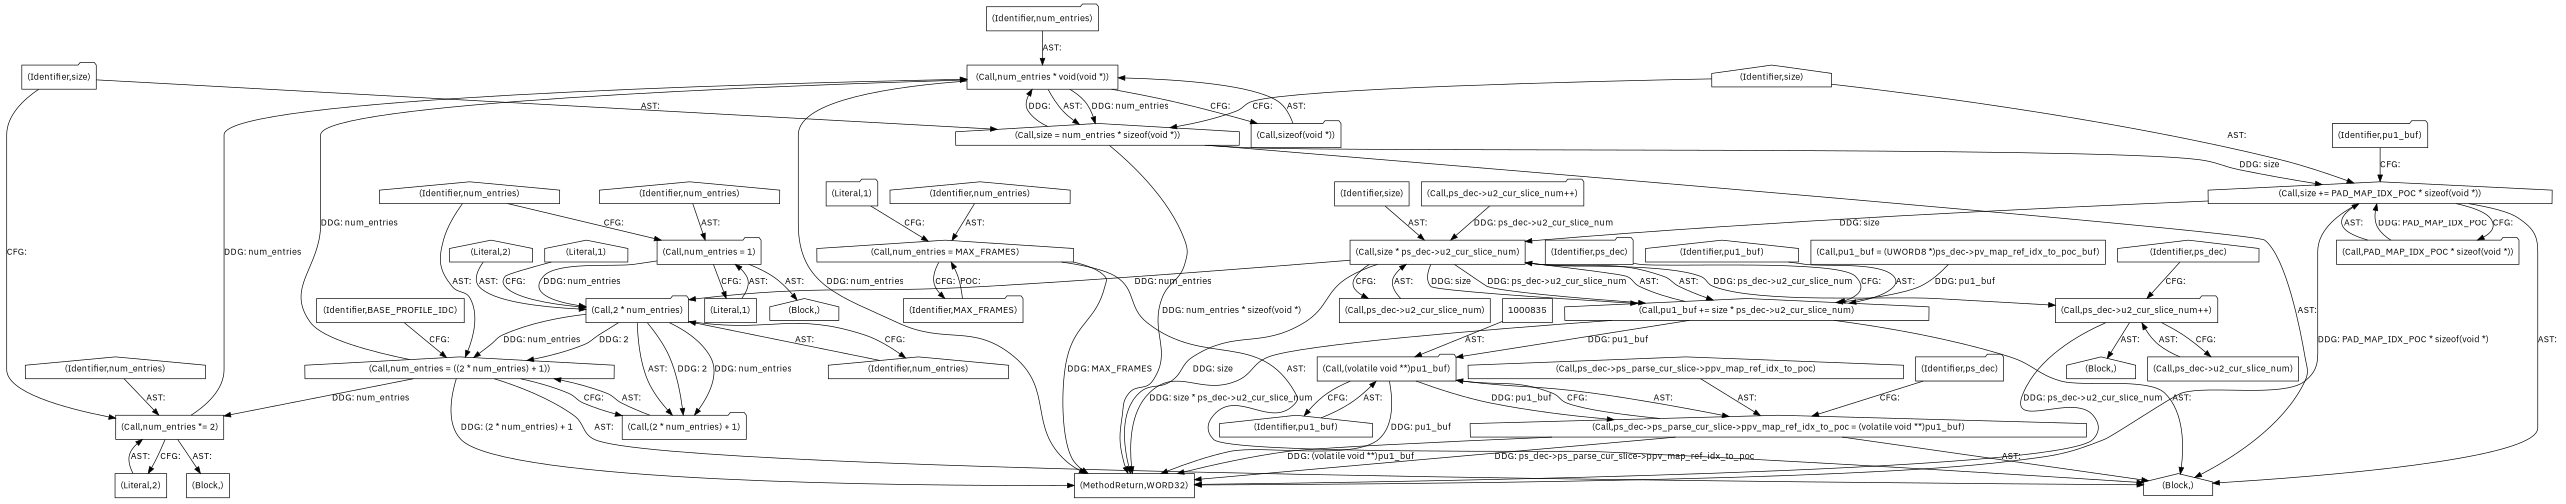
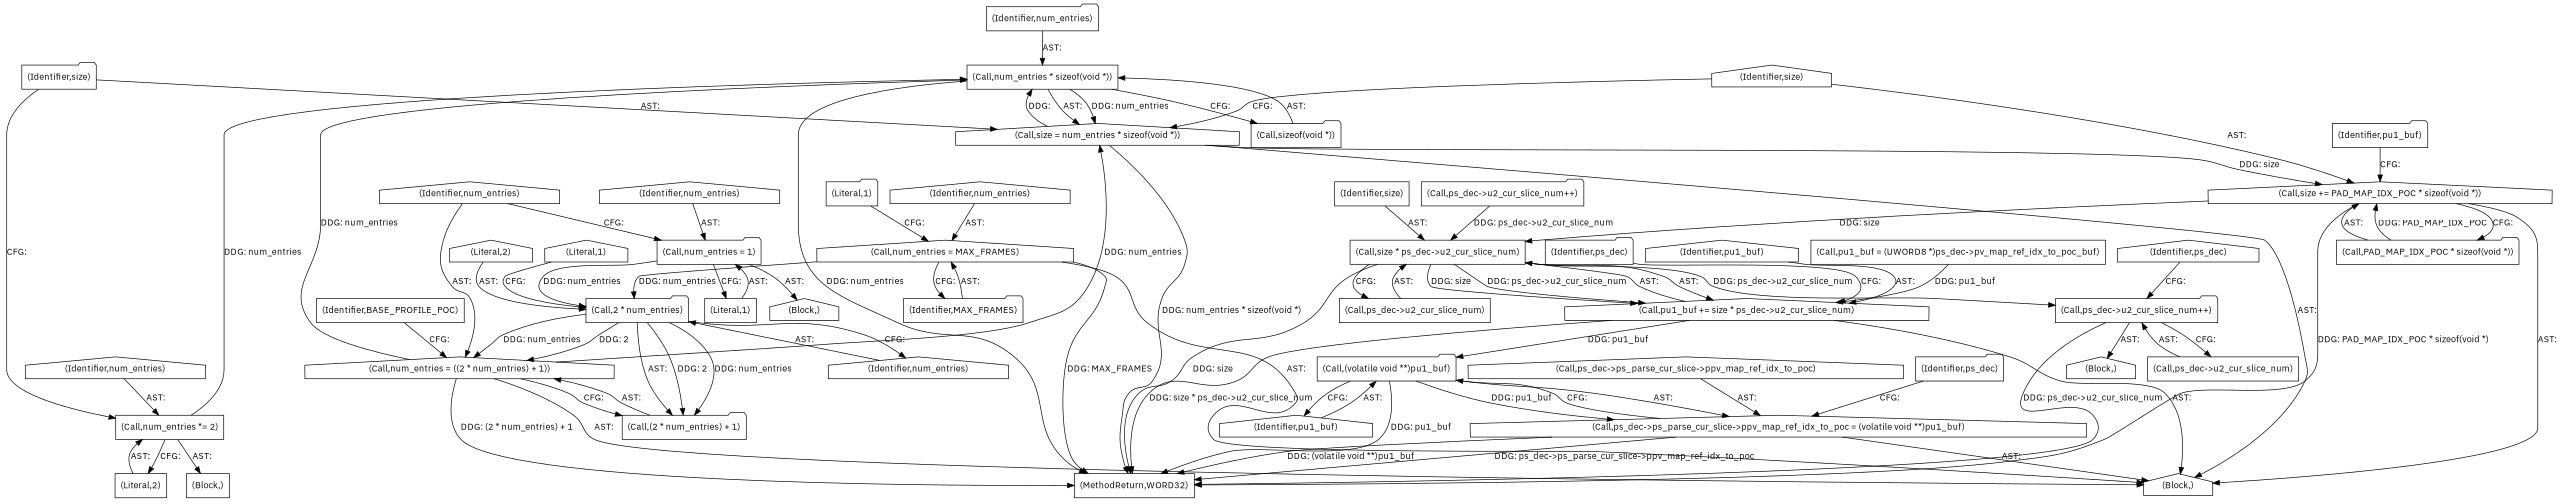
(1042, 77) -> (1042, 77)
(971, 281) -> (971, 281)
(1023, 284) -> (719, 269)
(390, 311) -> (390, 311)
(1527, 311) -> none
(322, 397) -> (898, 340)
